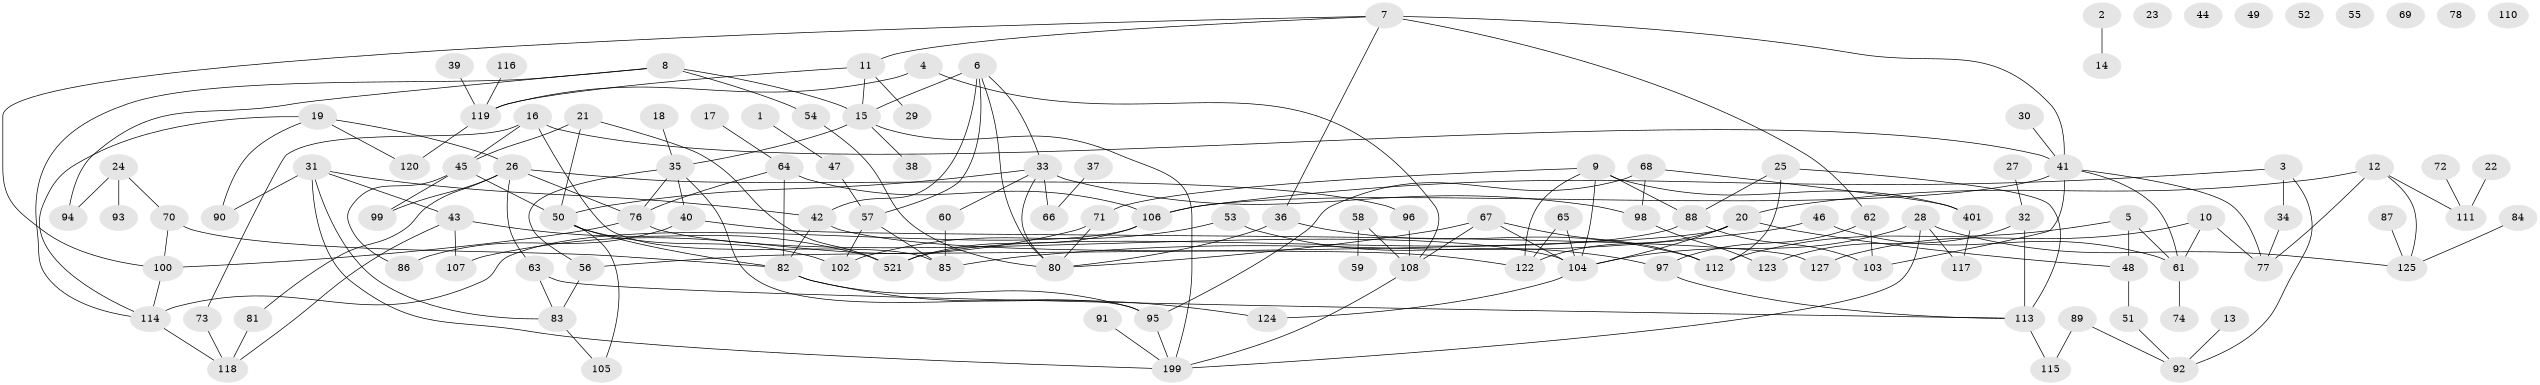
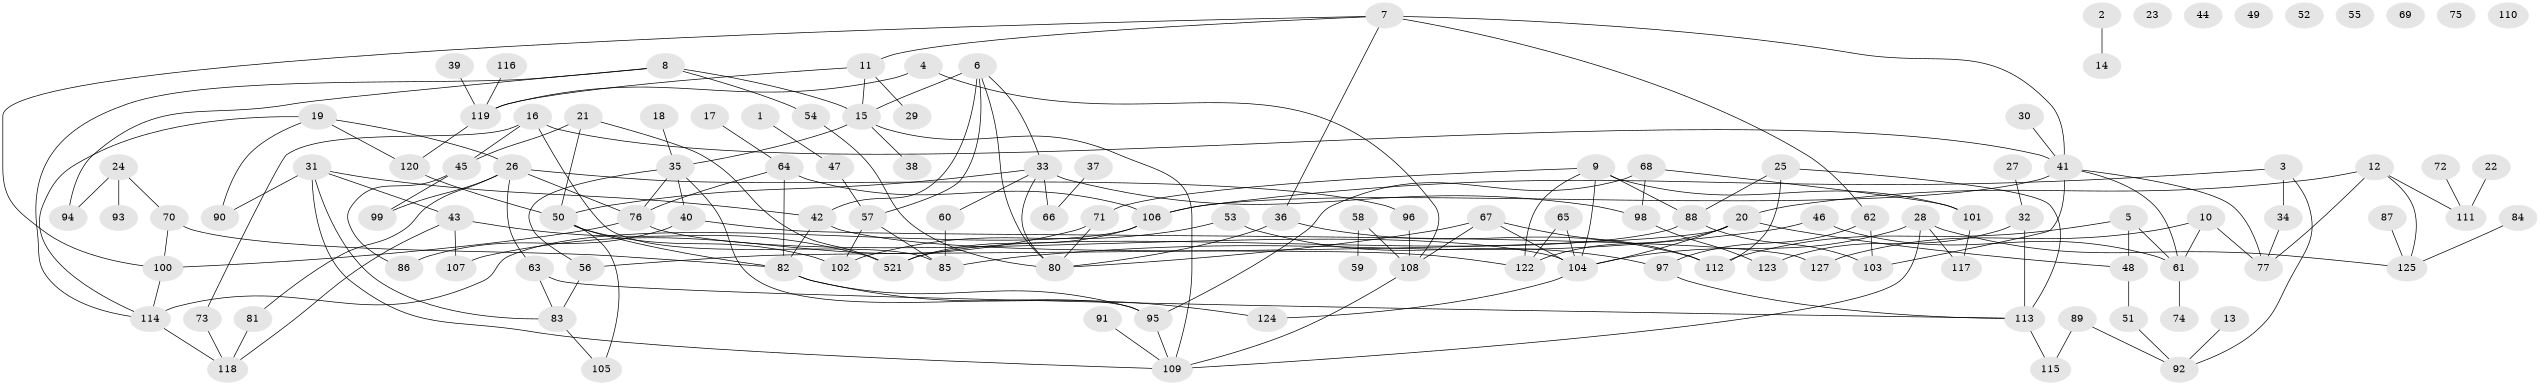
(2456, 15) -> (2456, 15)
(519, 197) -> (483, 196)
(1973, 218) -> (1973, 218)
(1172, 370) -> (1172, 370)
